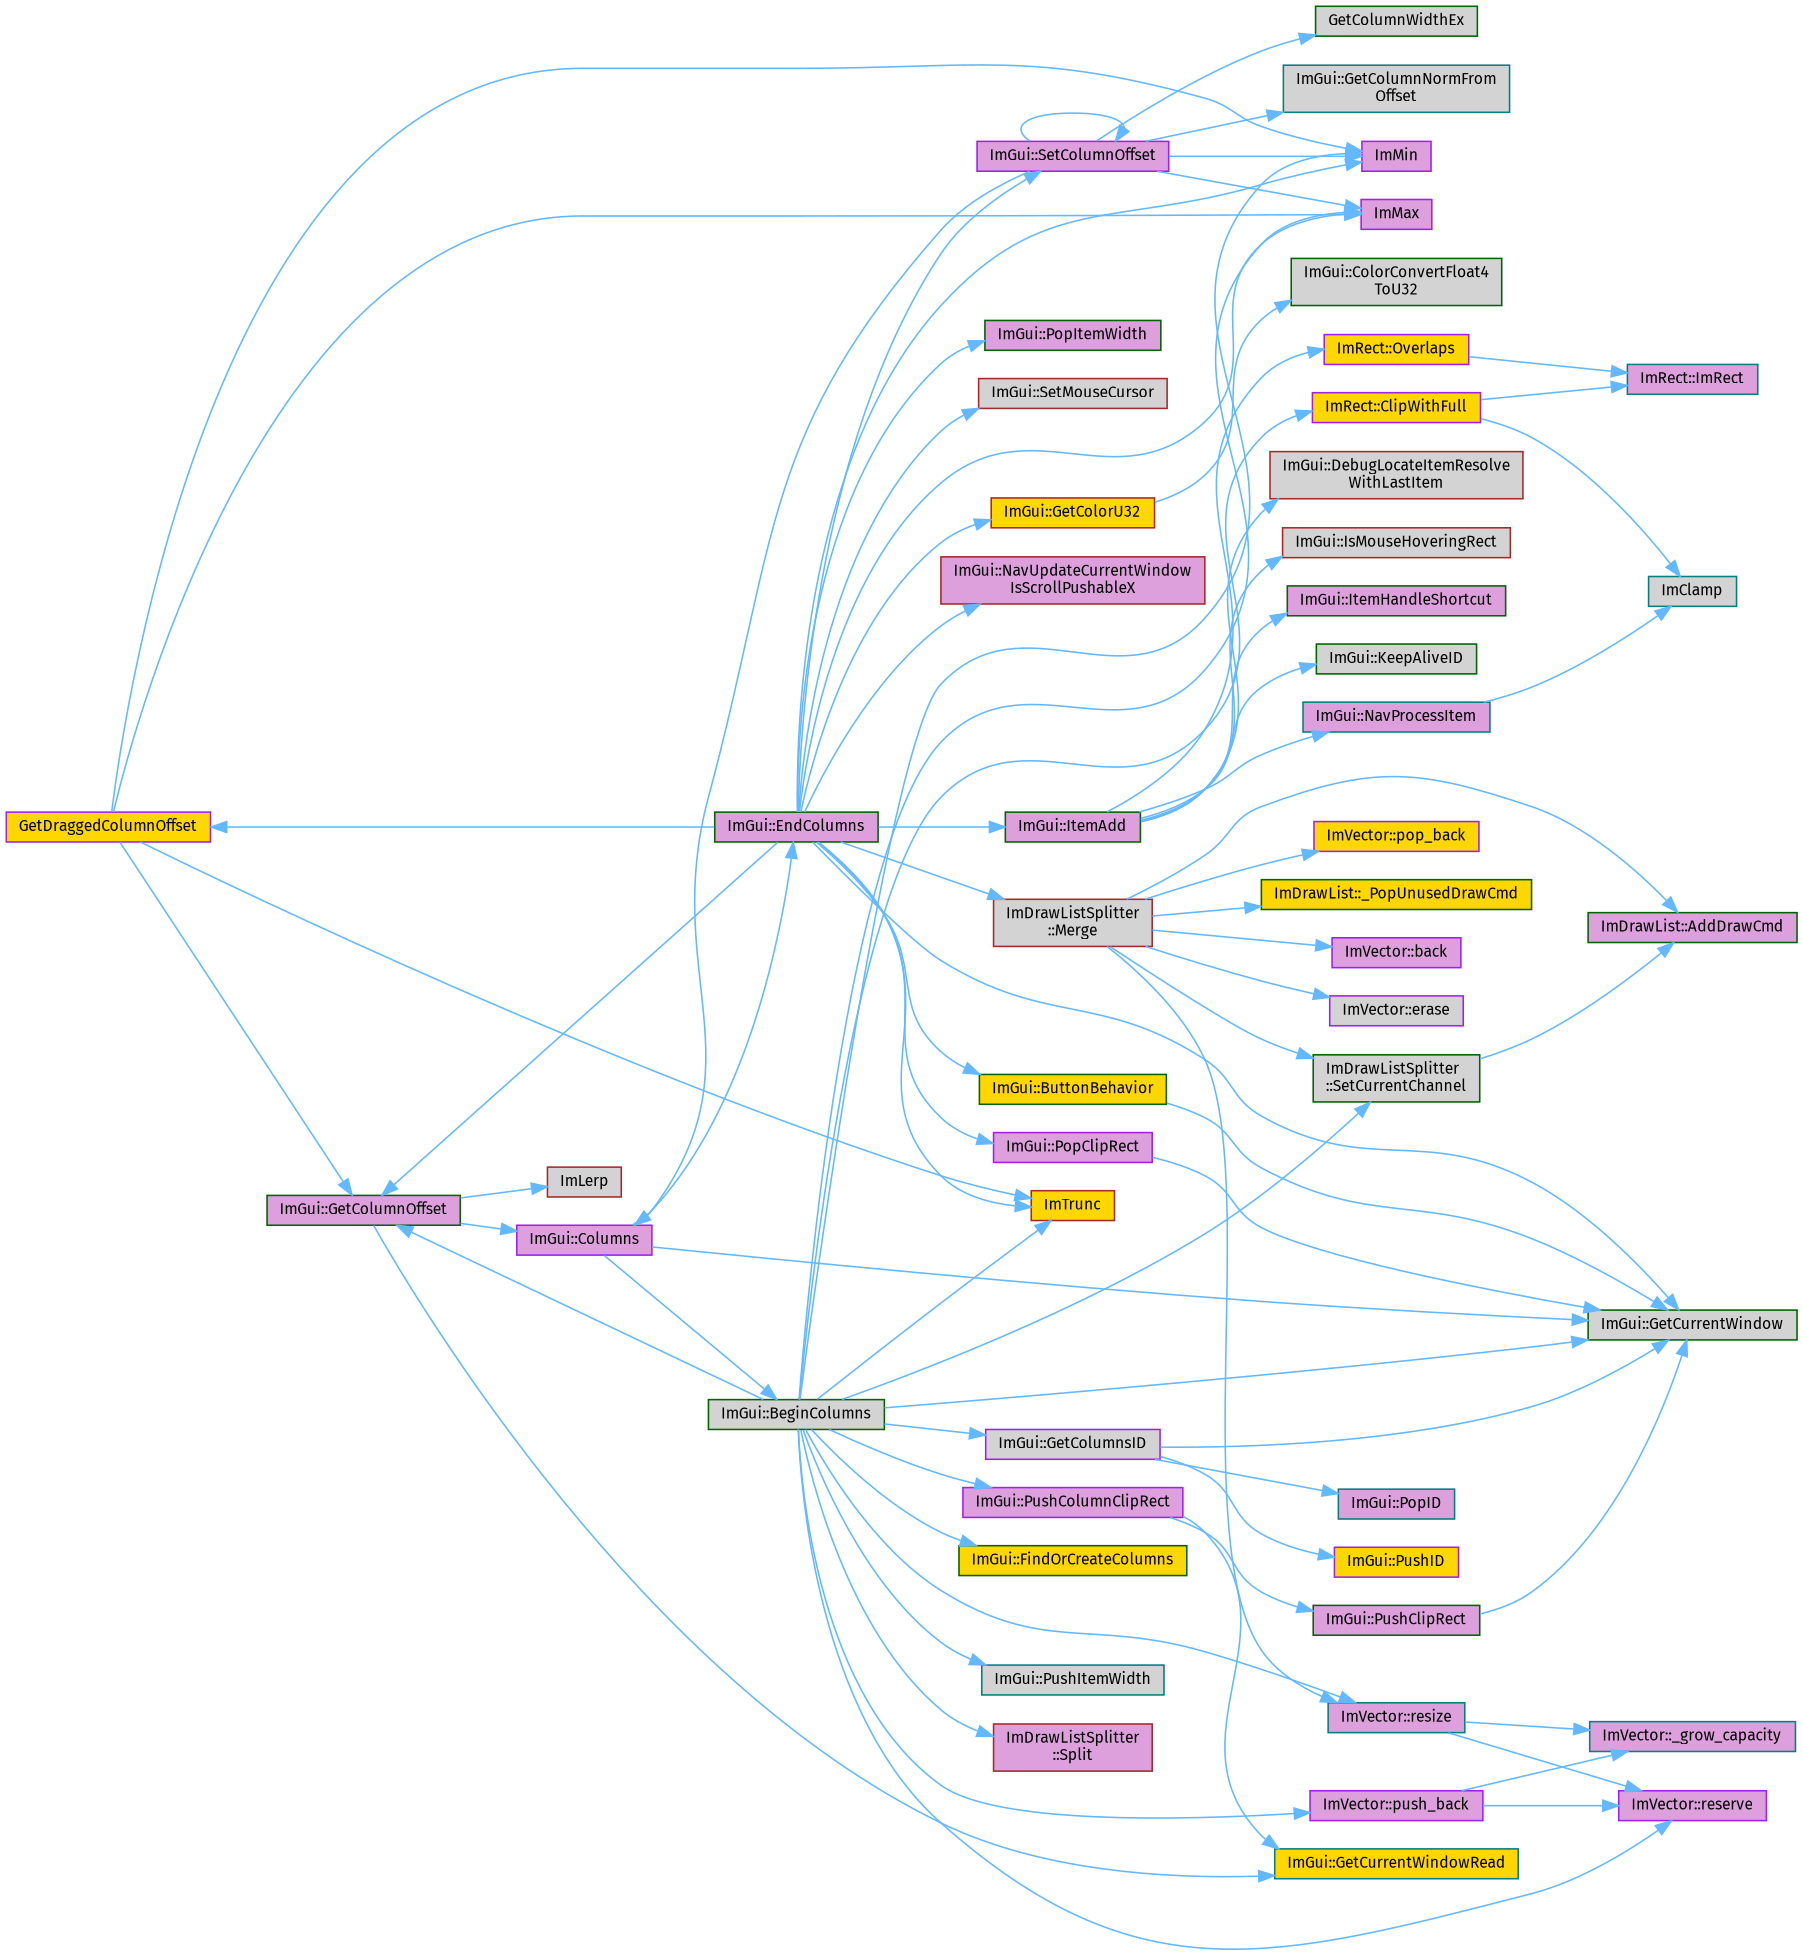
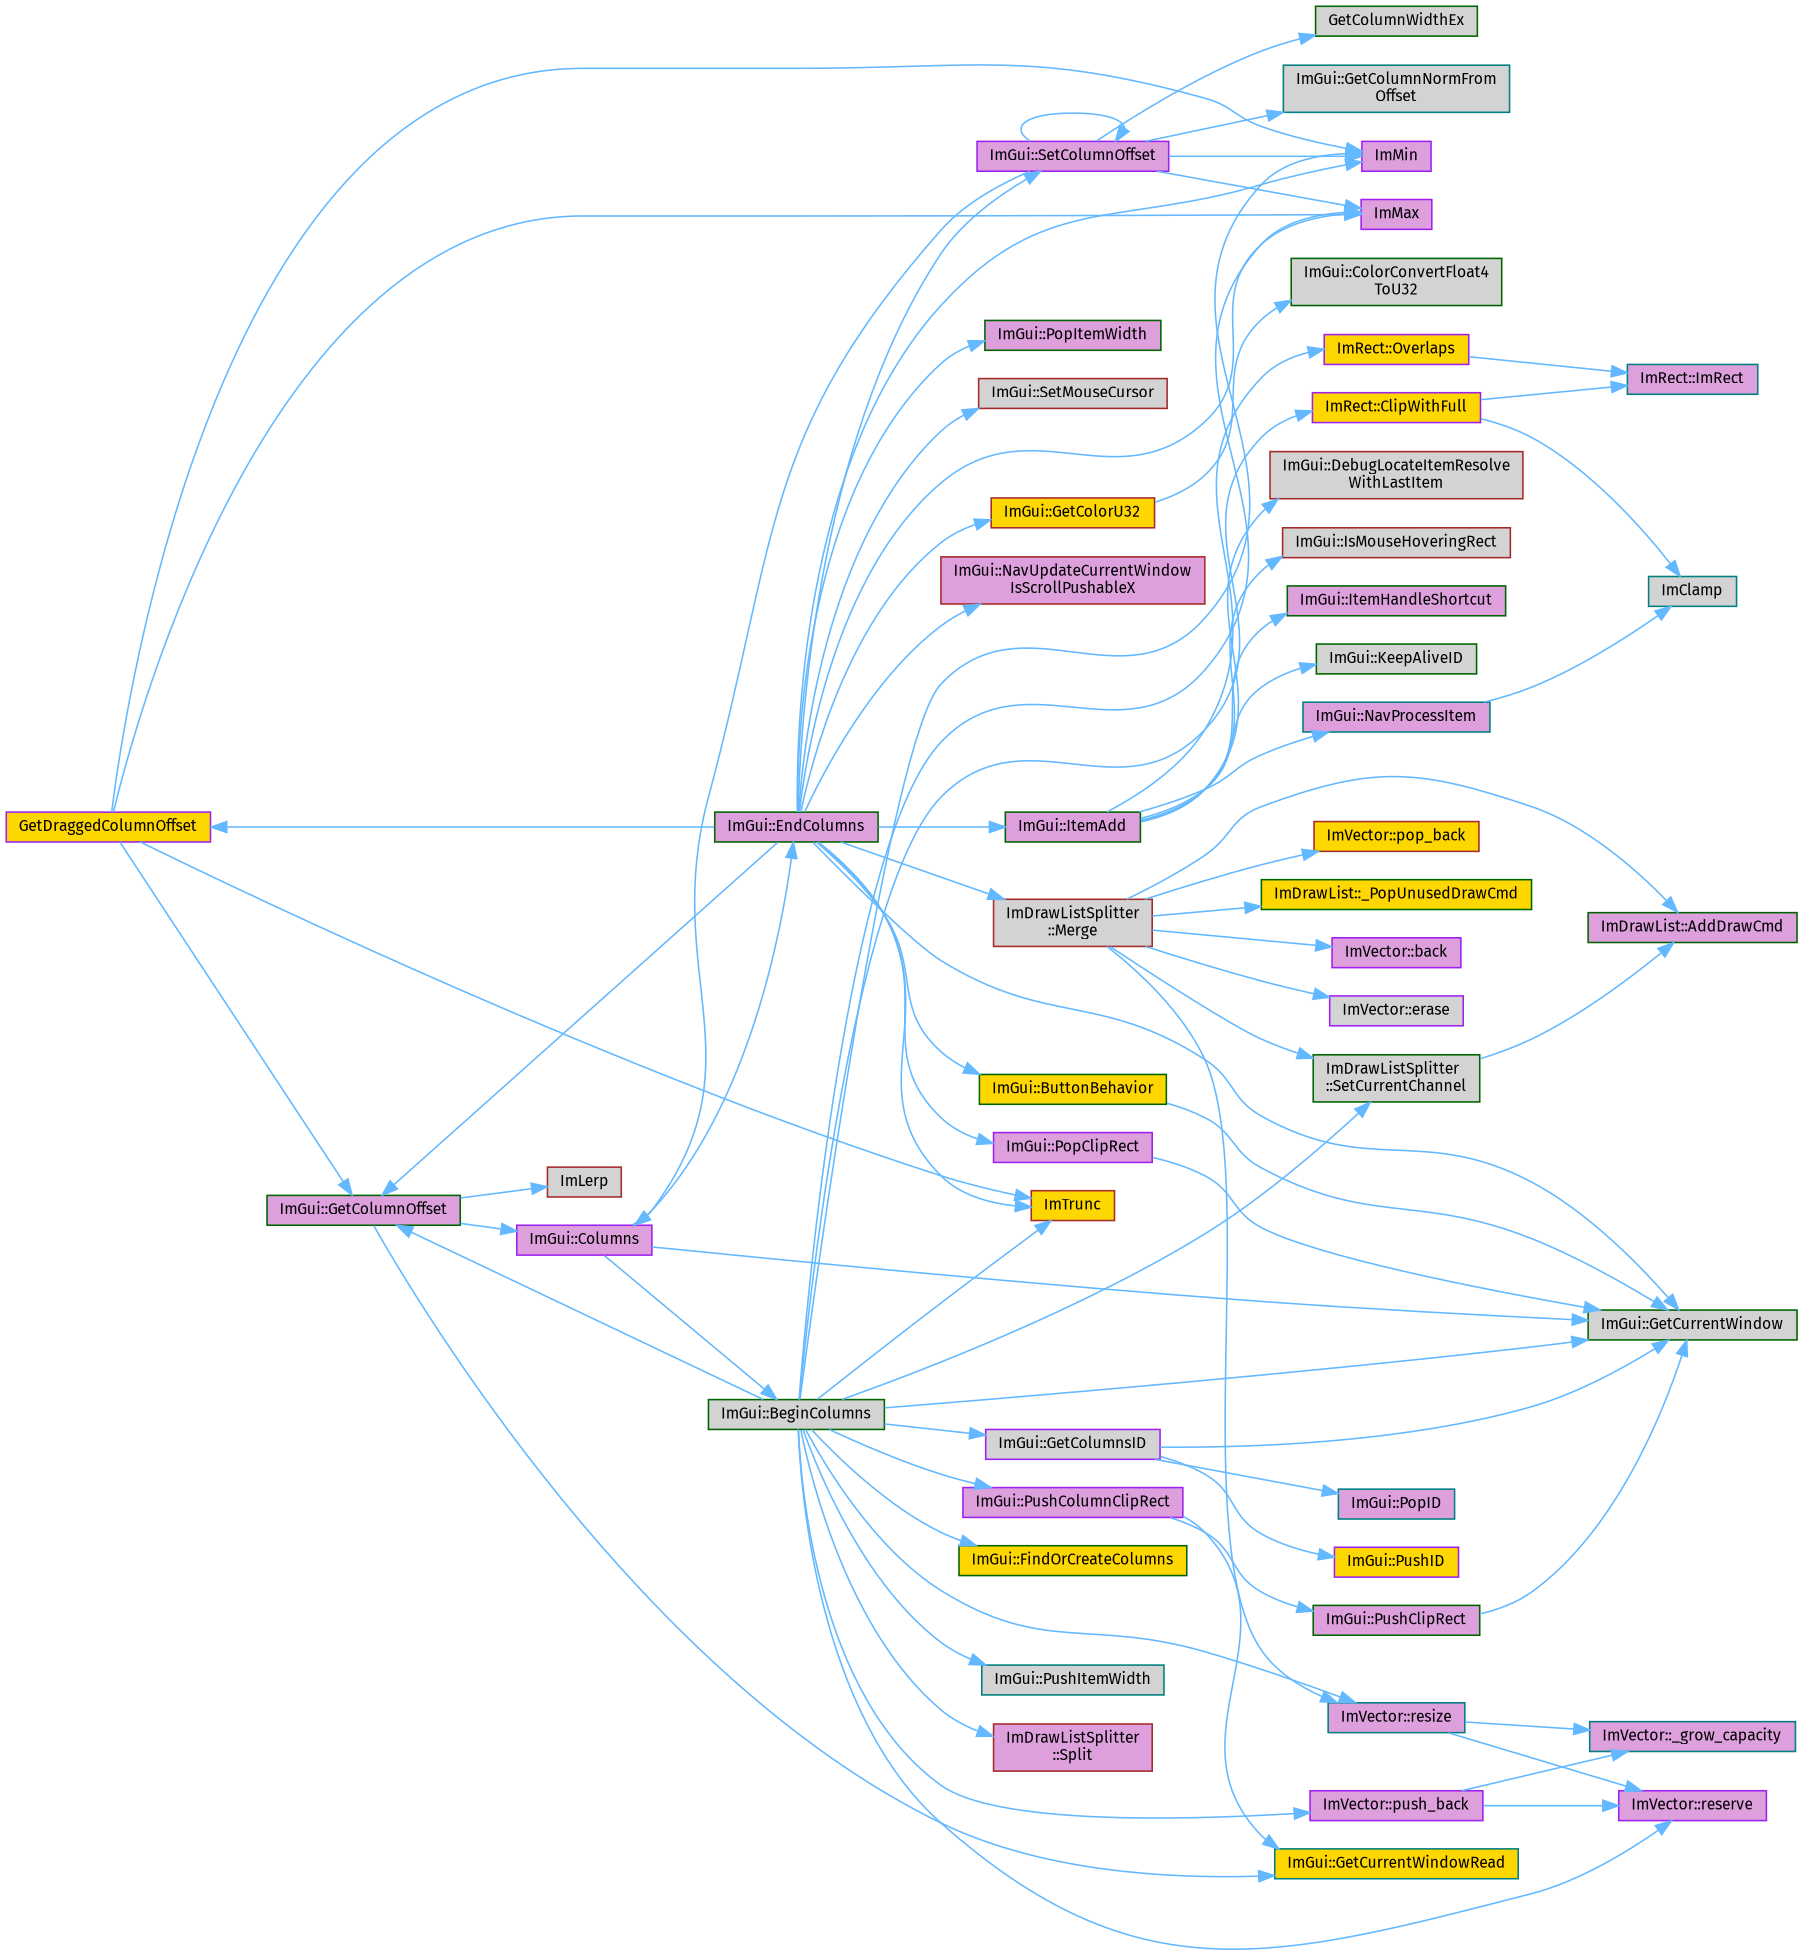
(1396, 837) -> (1396, 837)
